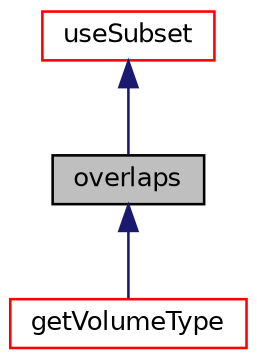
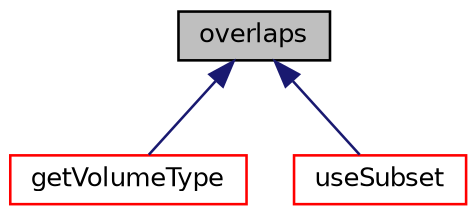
(128, 121) -> (326, 118)
